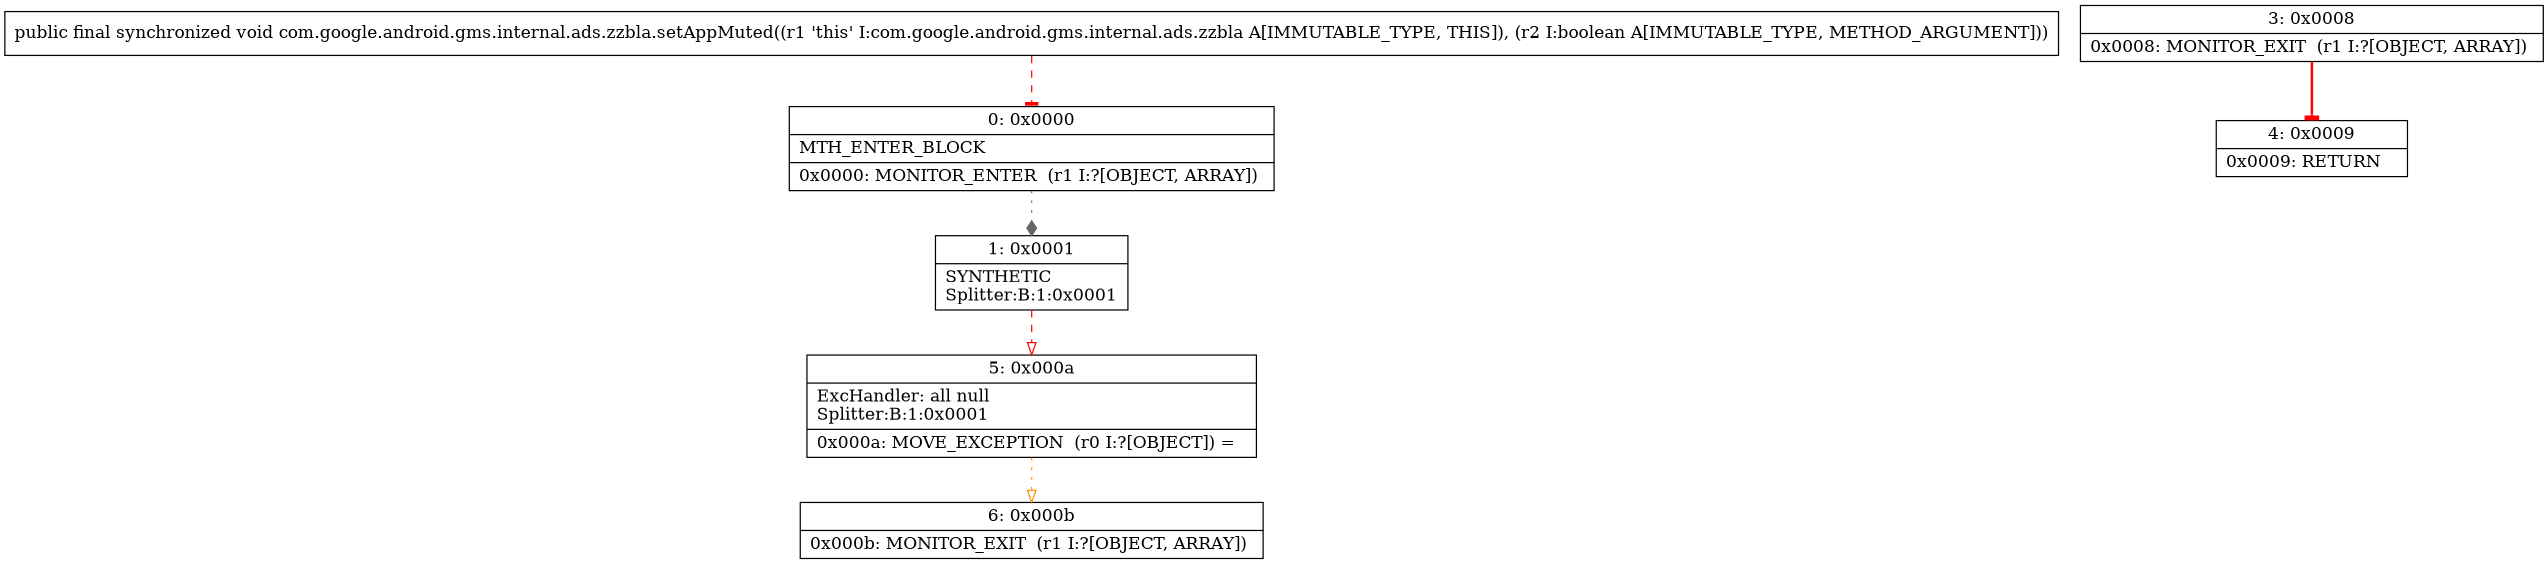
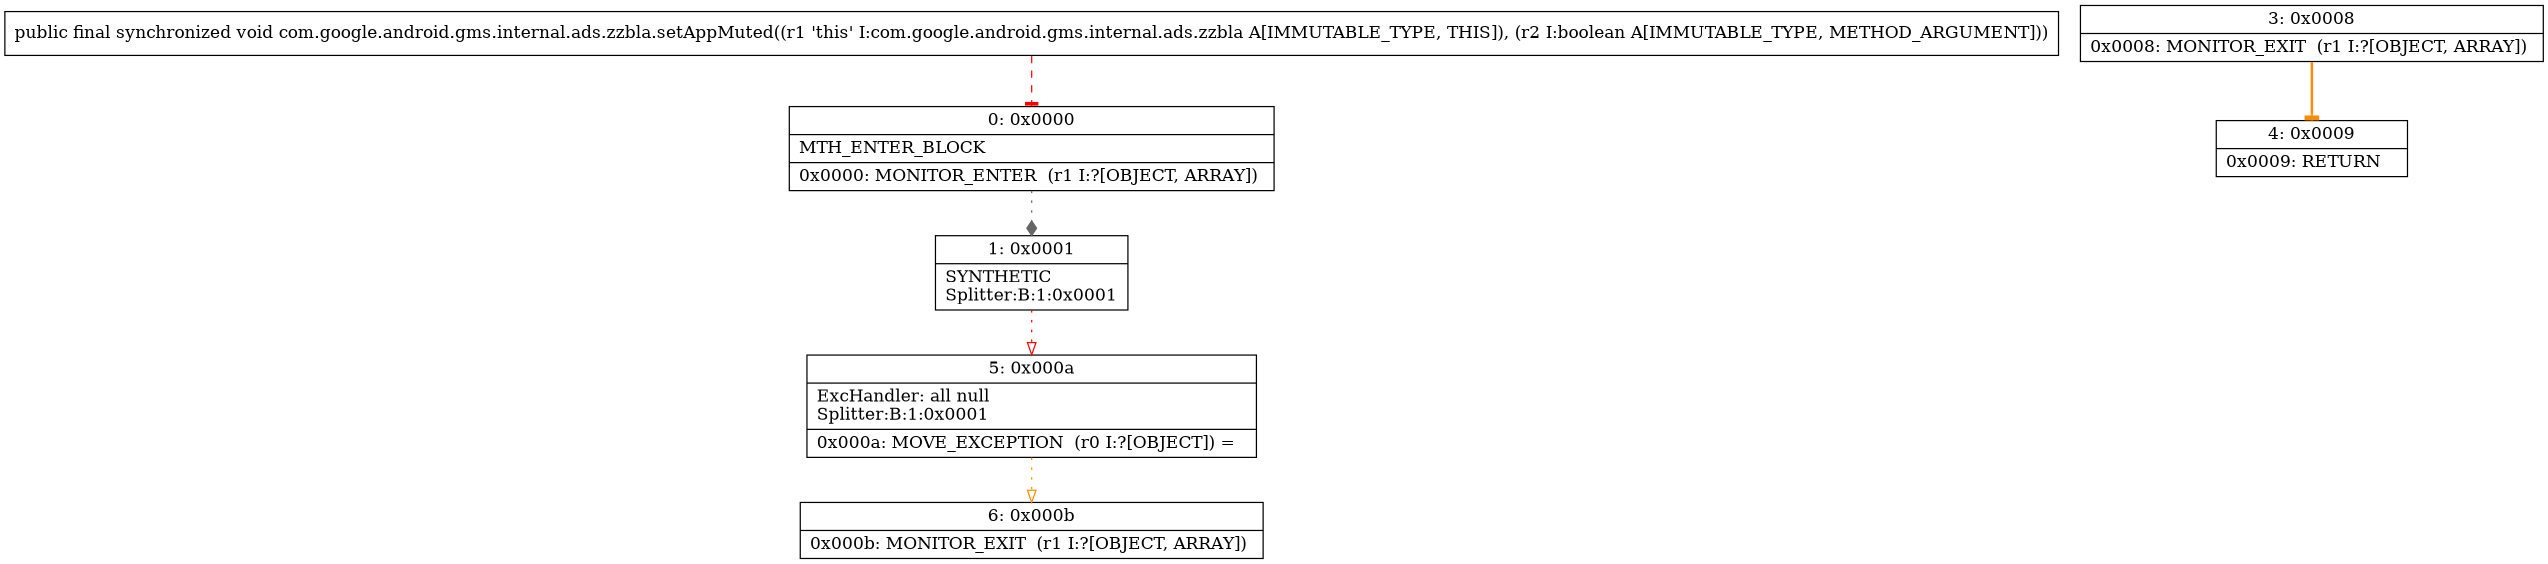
(2312, 88) -> (2312, 88)
(1032, 326) -> (1032, 326)
